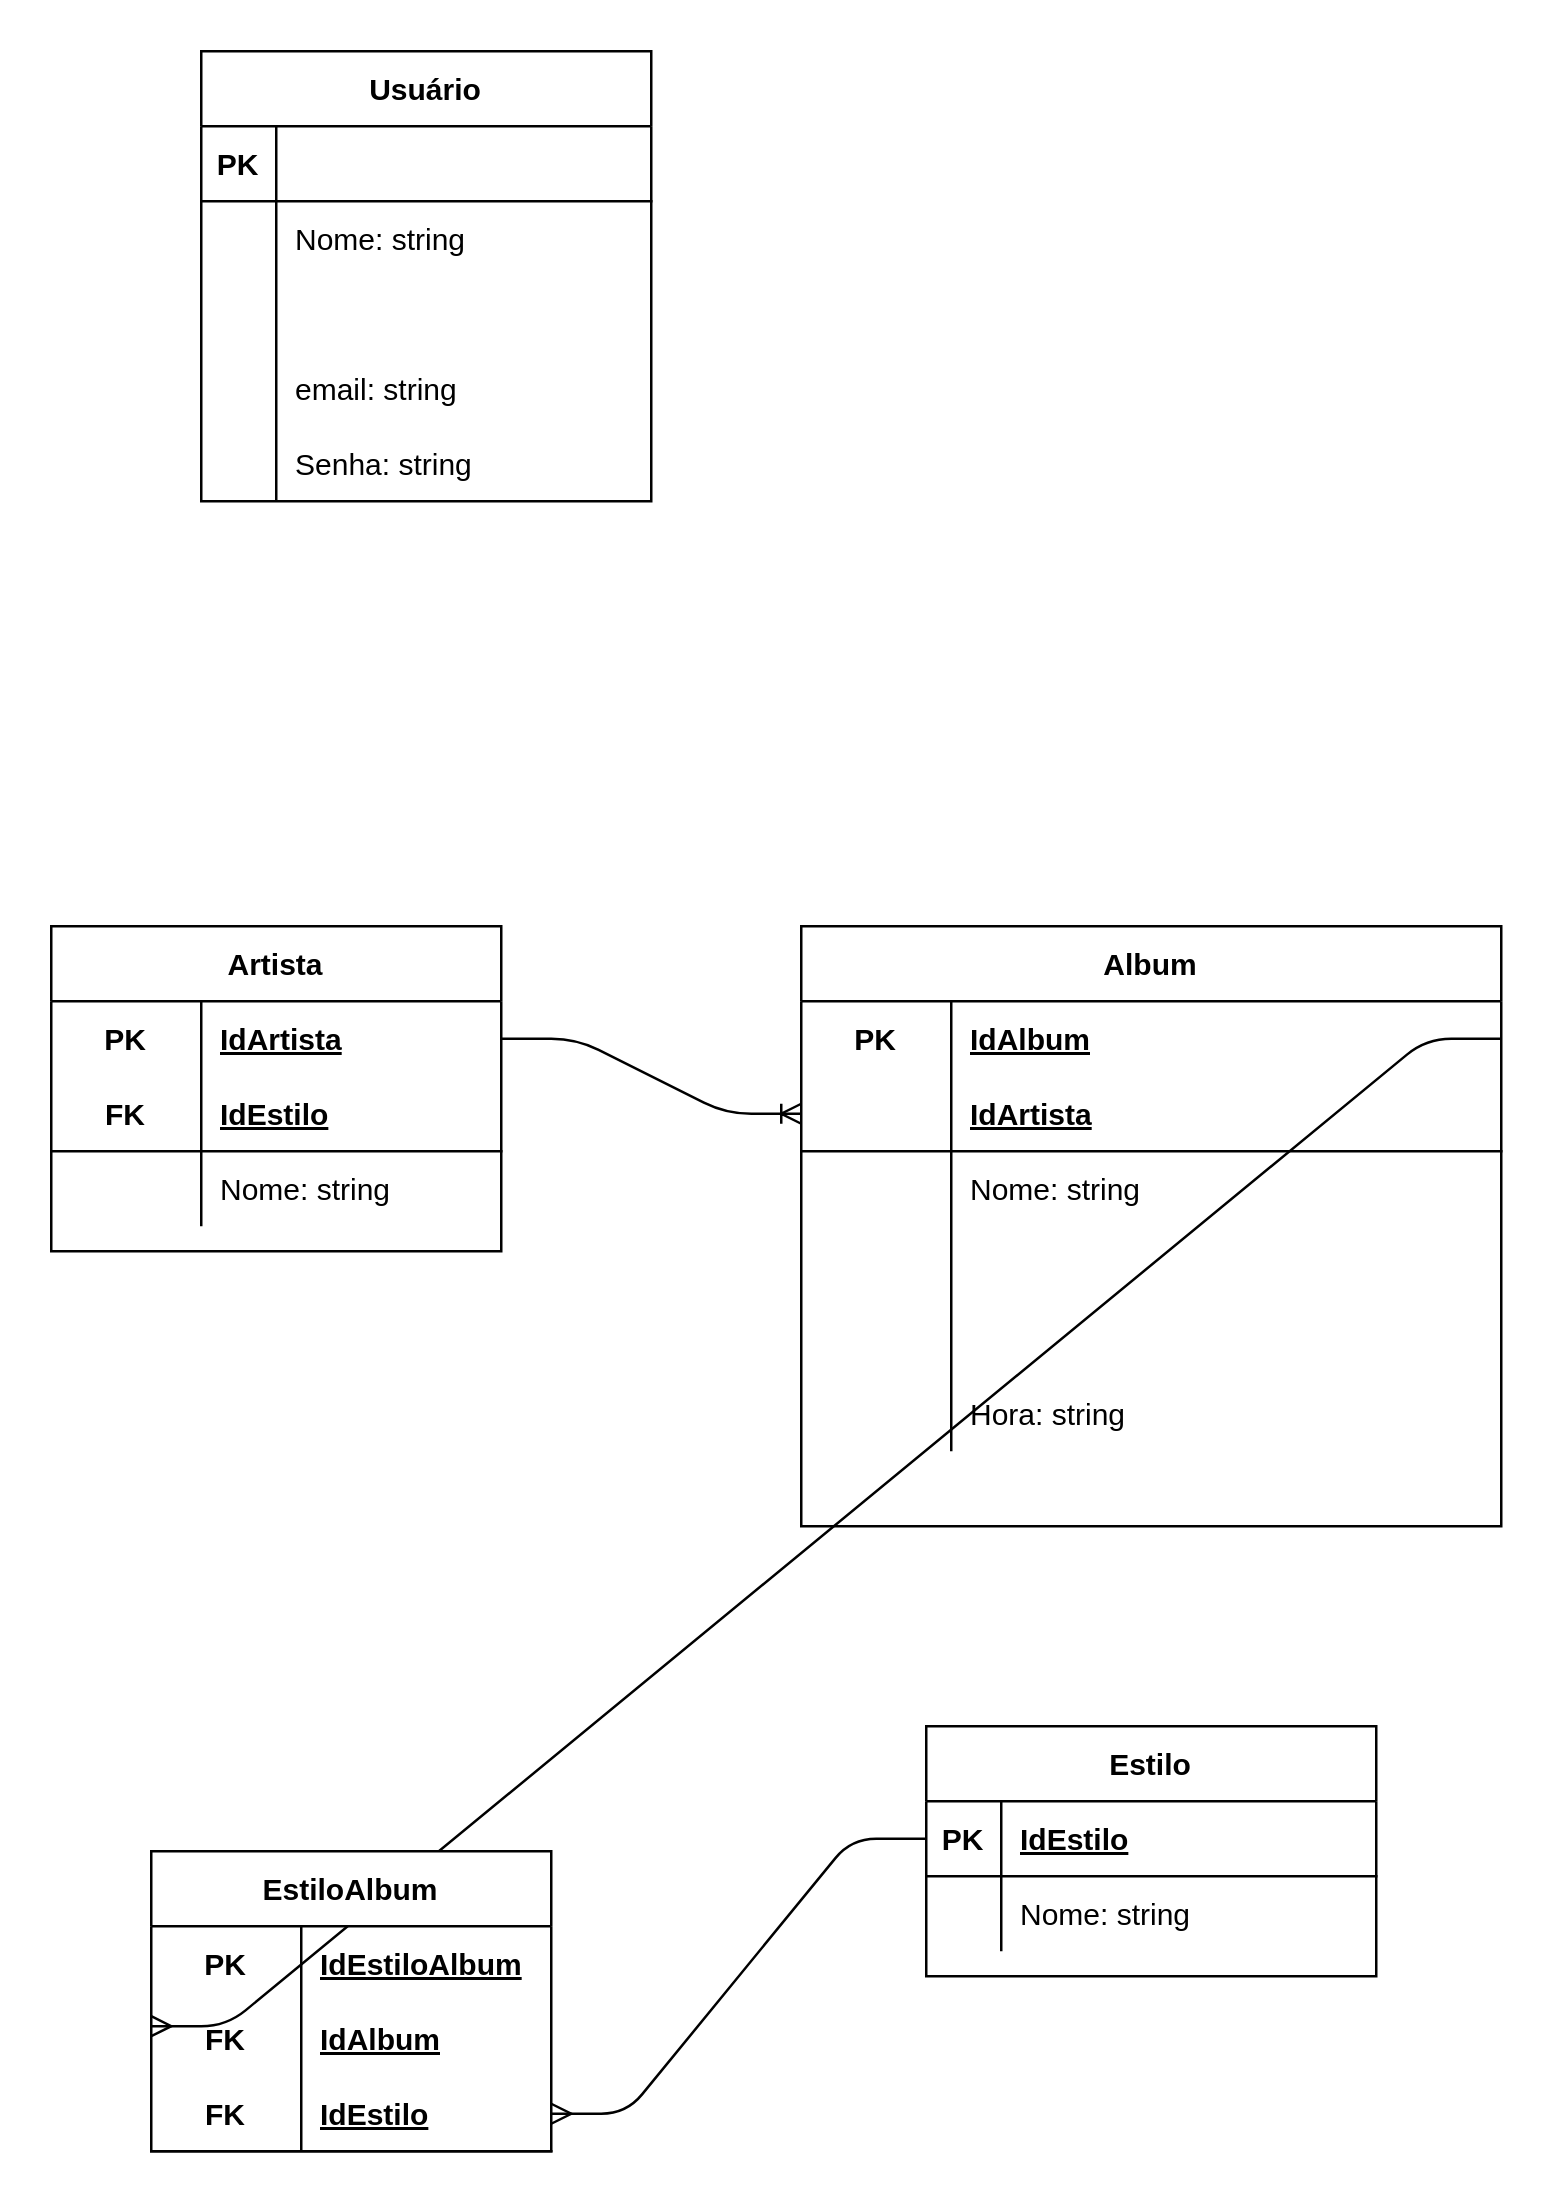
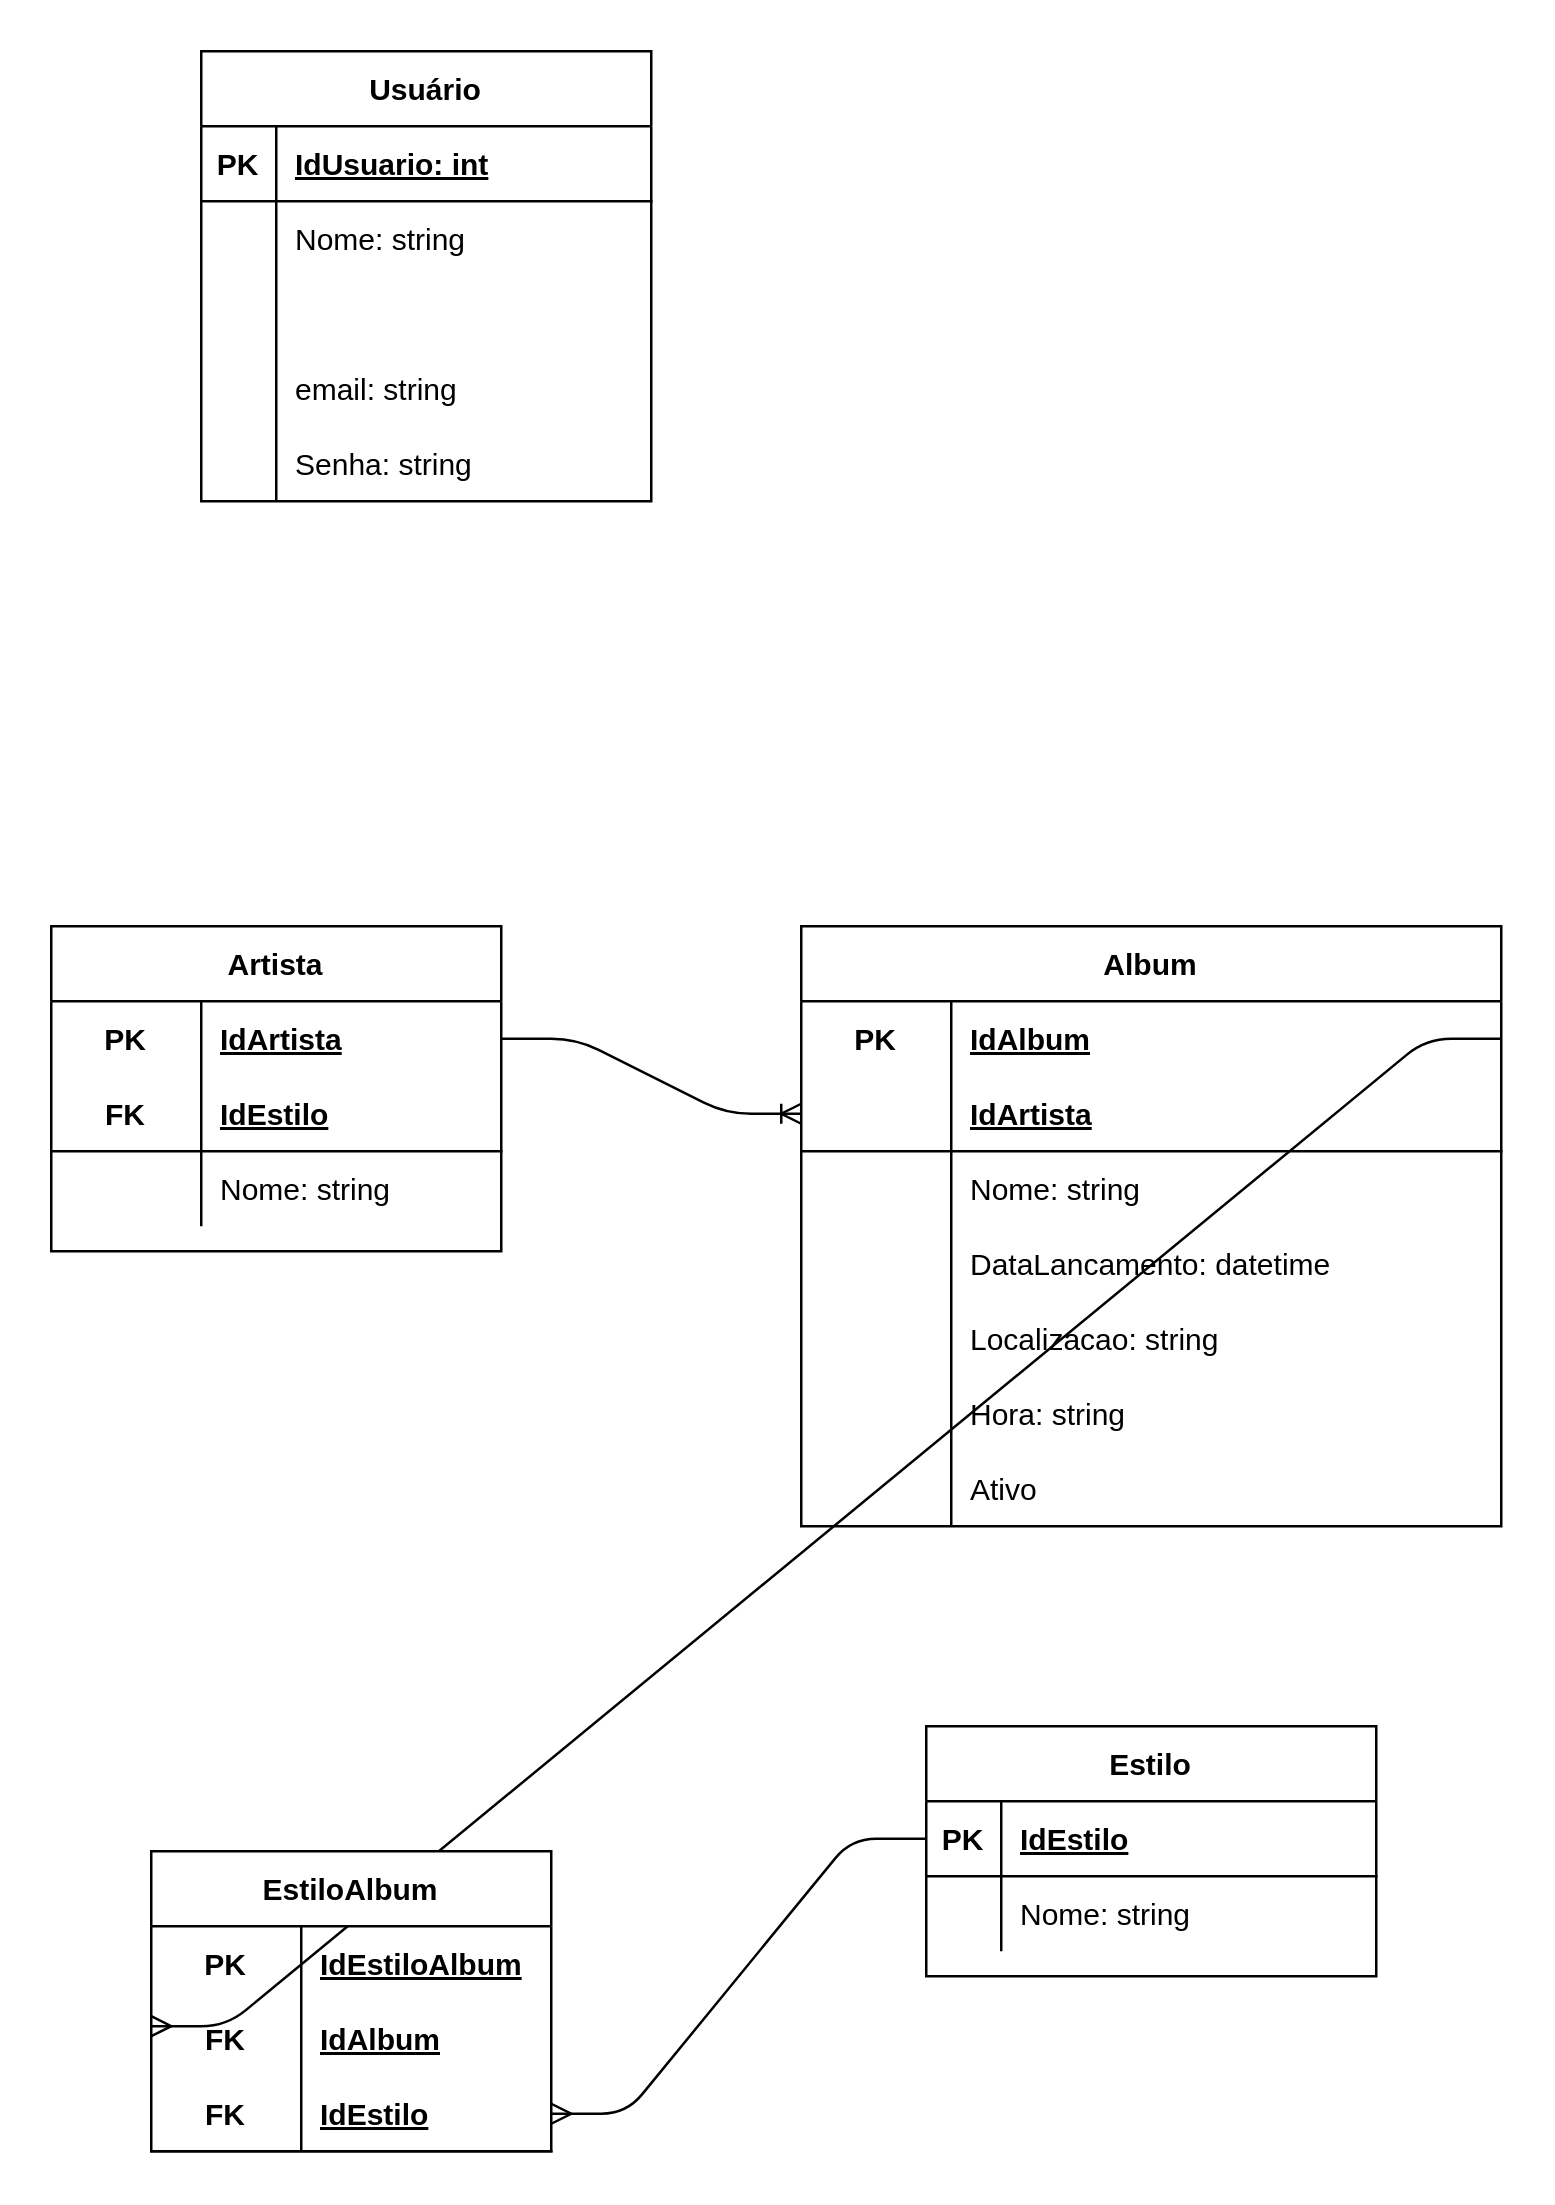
none -> (464, 164)
none -> (1226, 1264)
none -> (1226, 1339)
none -> (1226, 1489)
